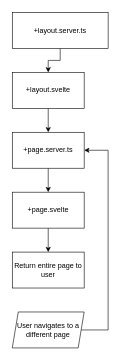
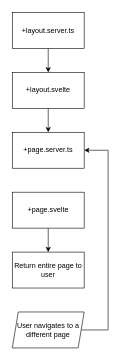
(60, 30) -> (48, 30)
(48, 186) -> none
